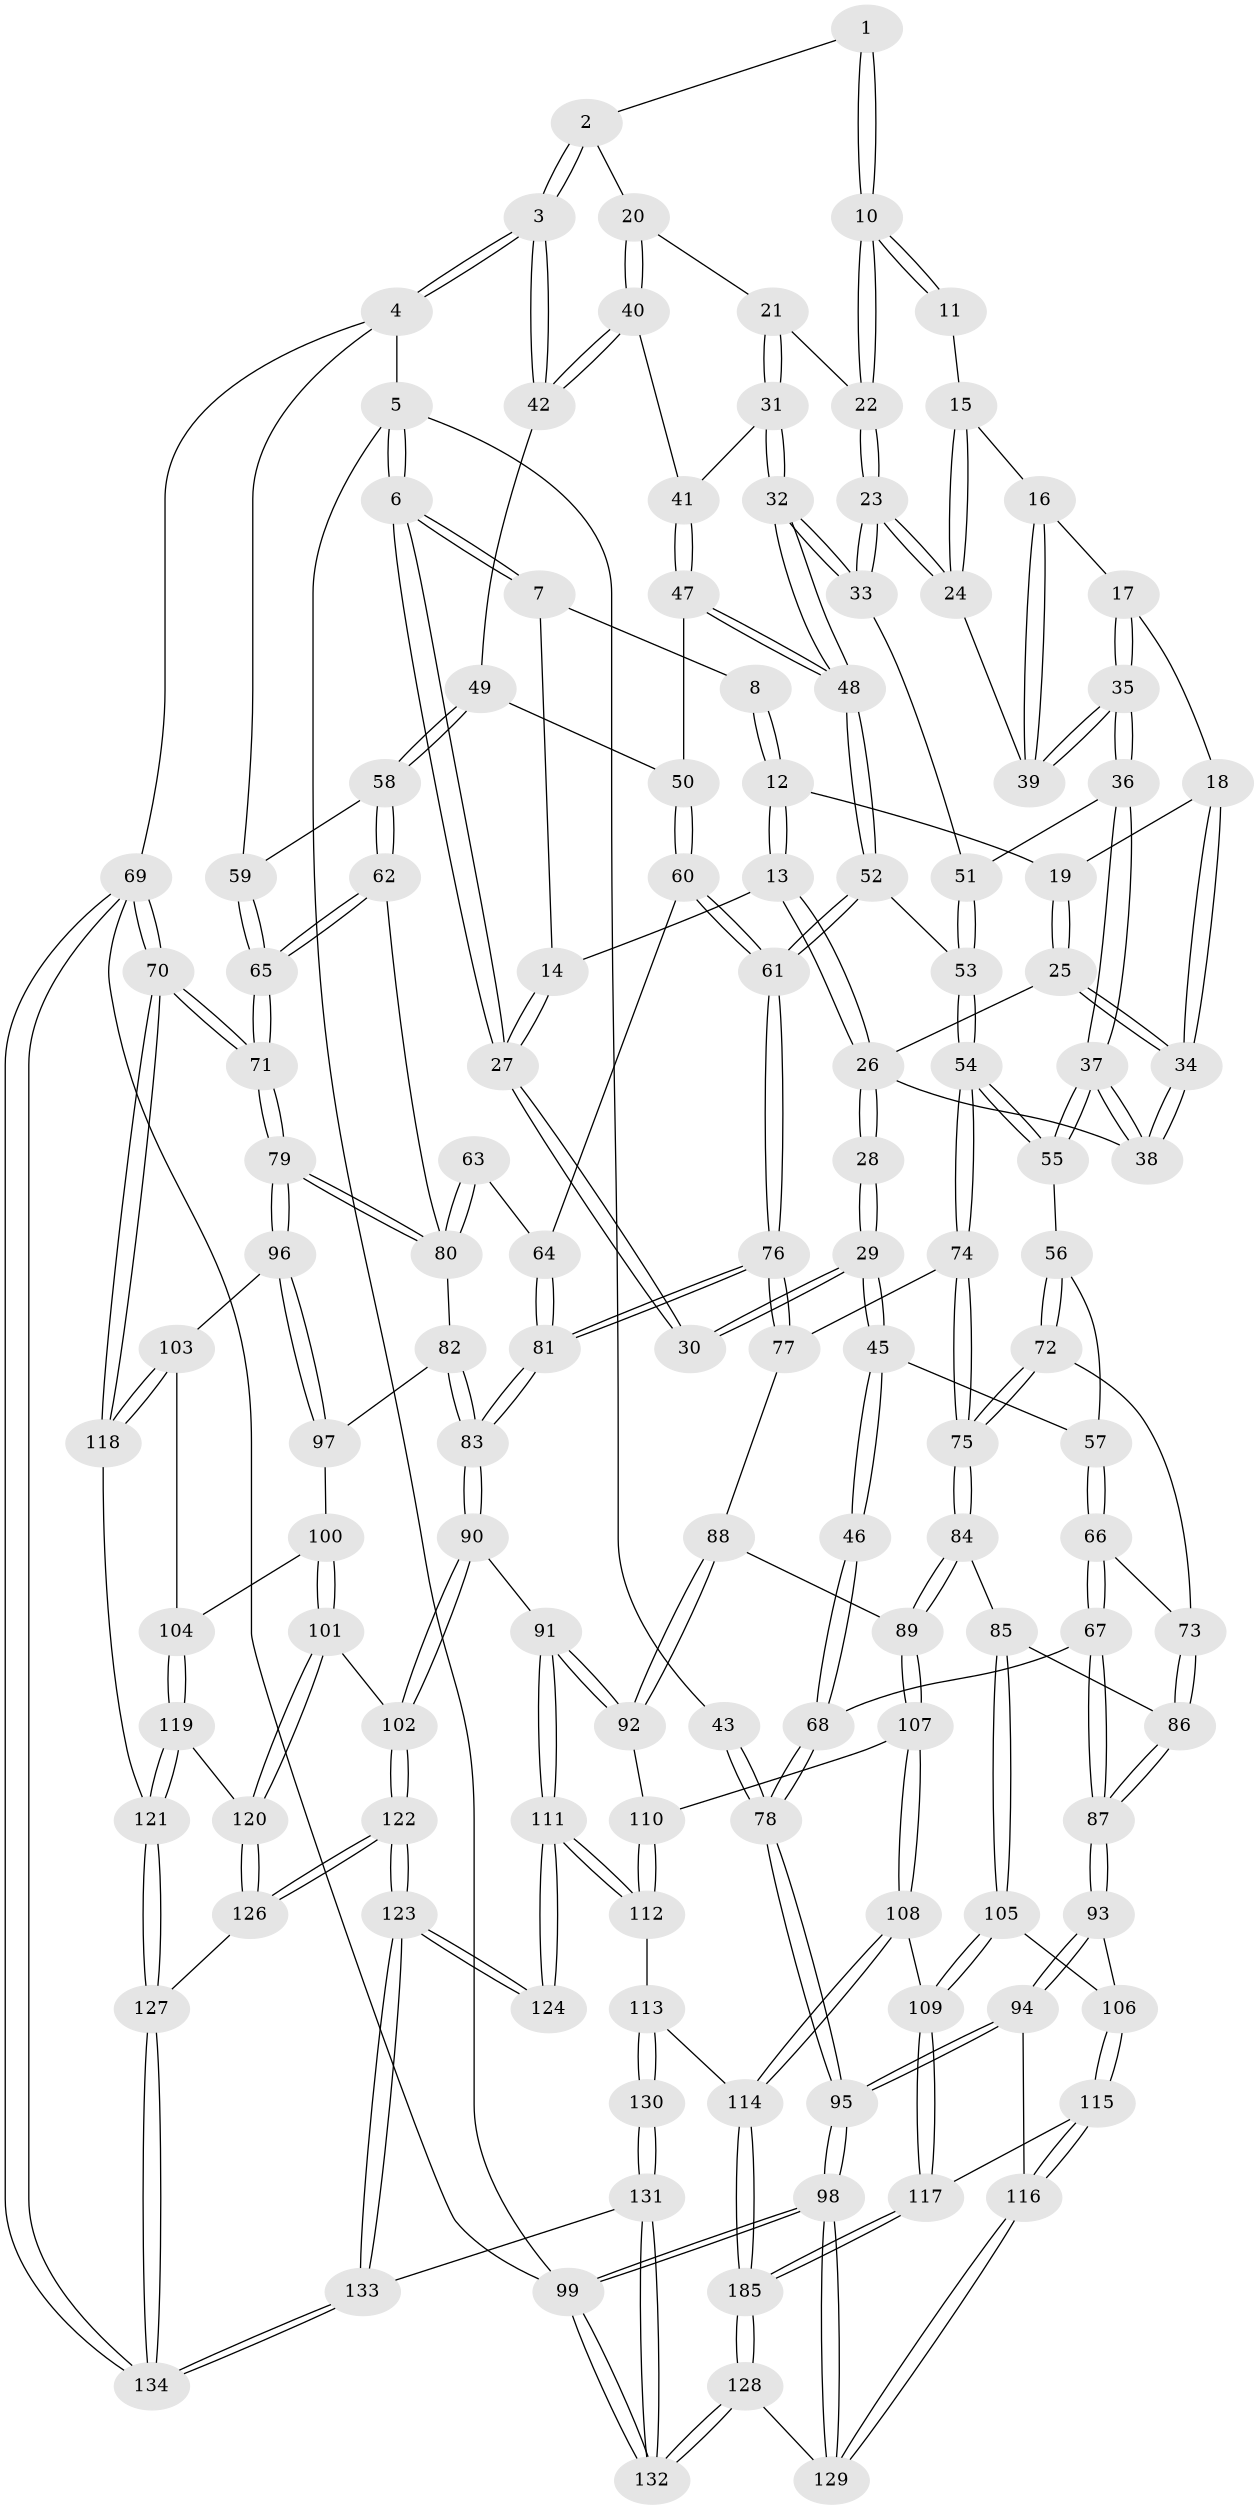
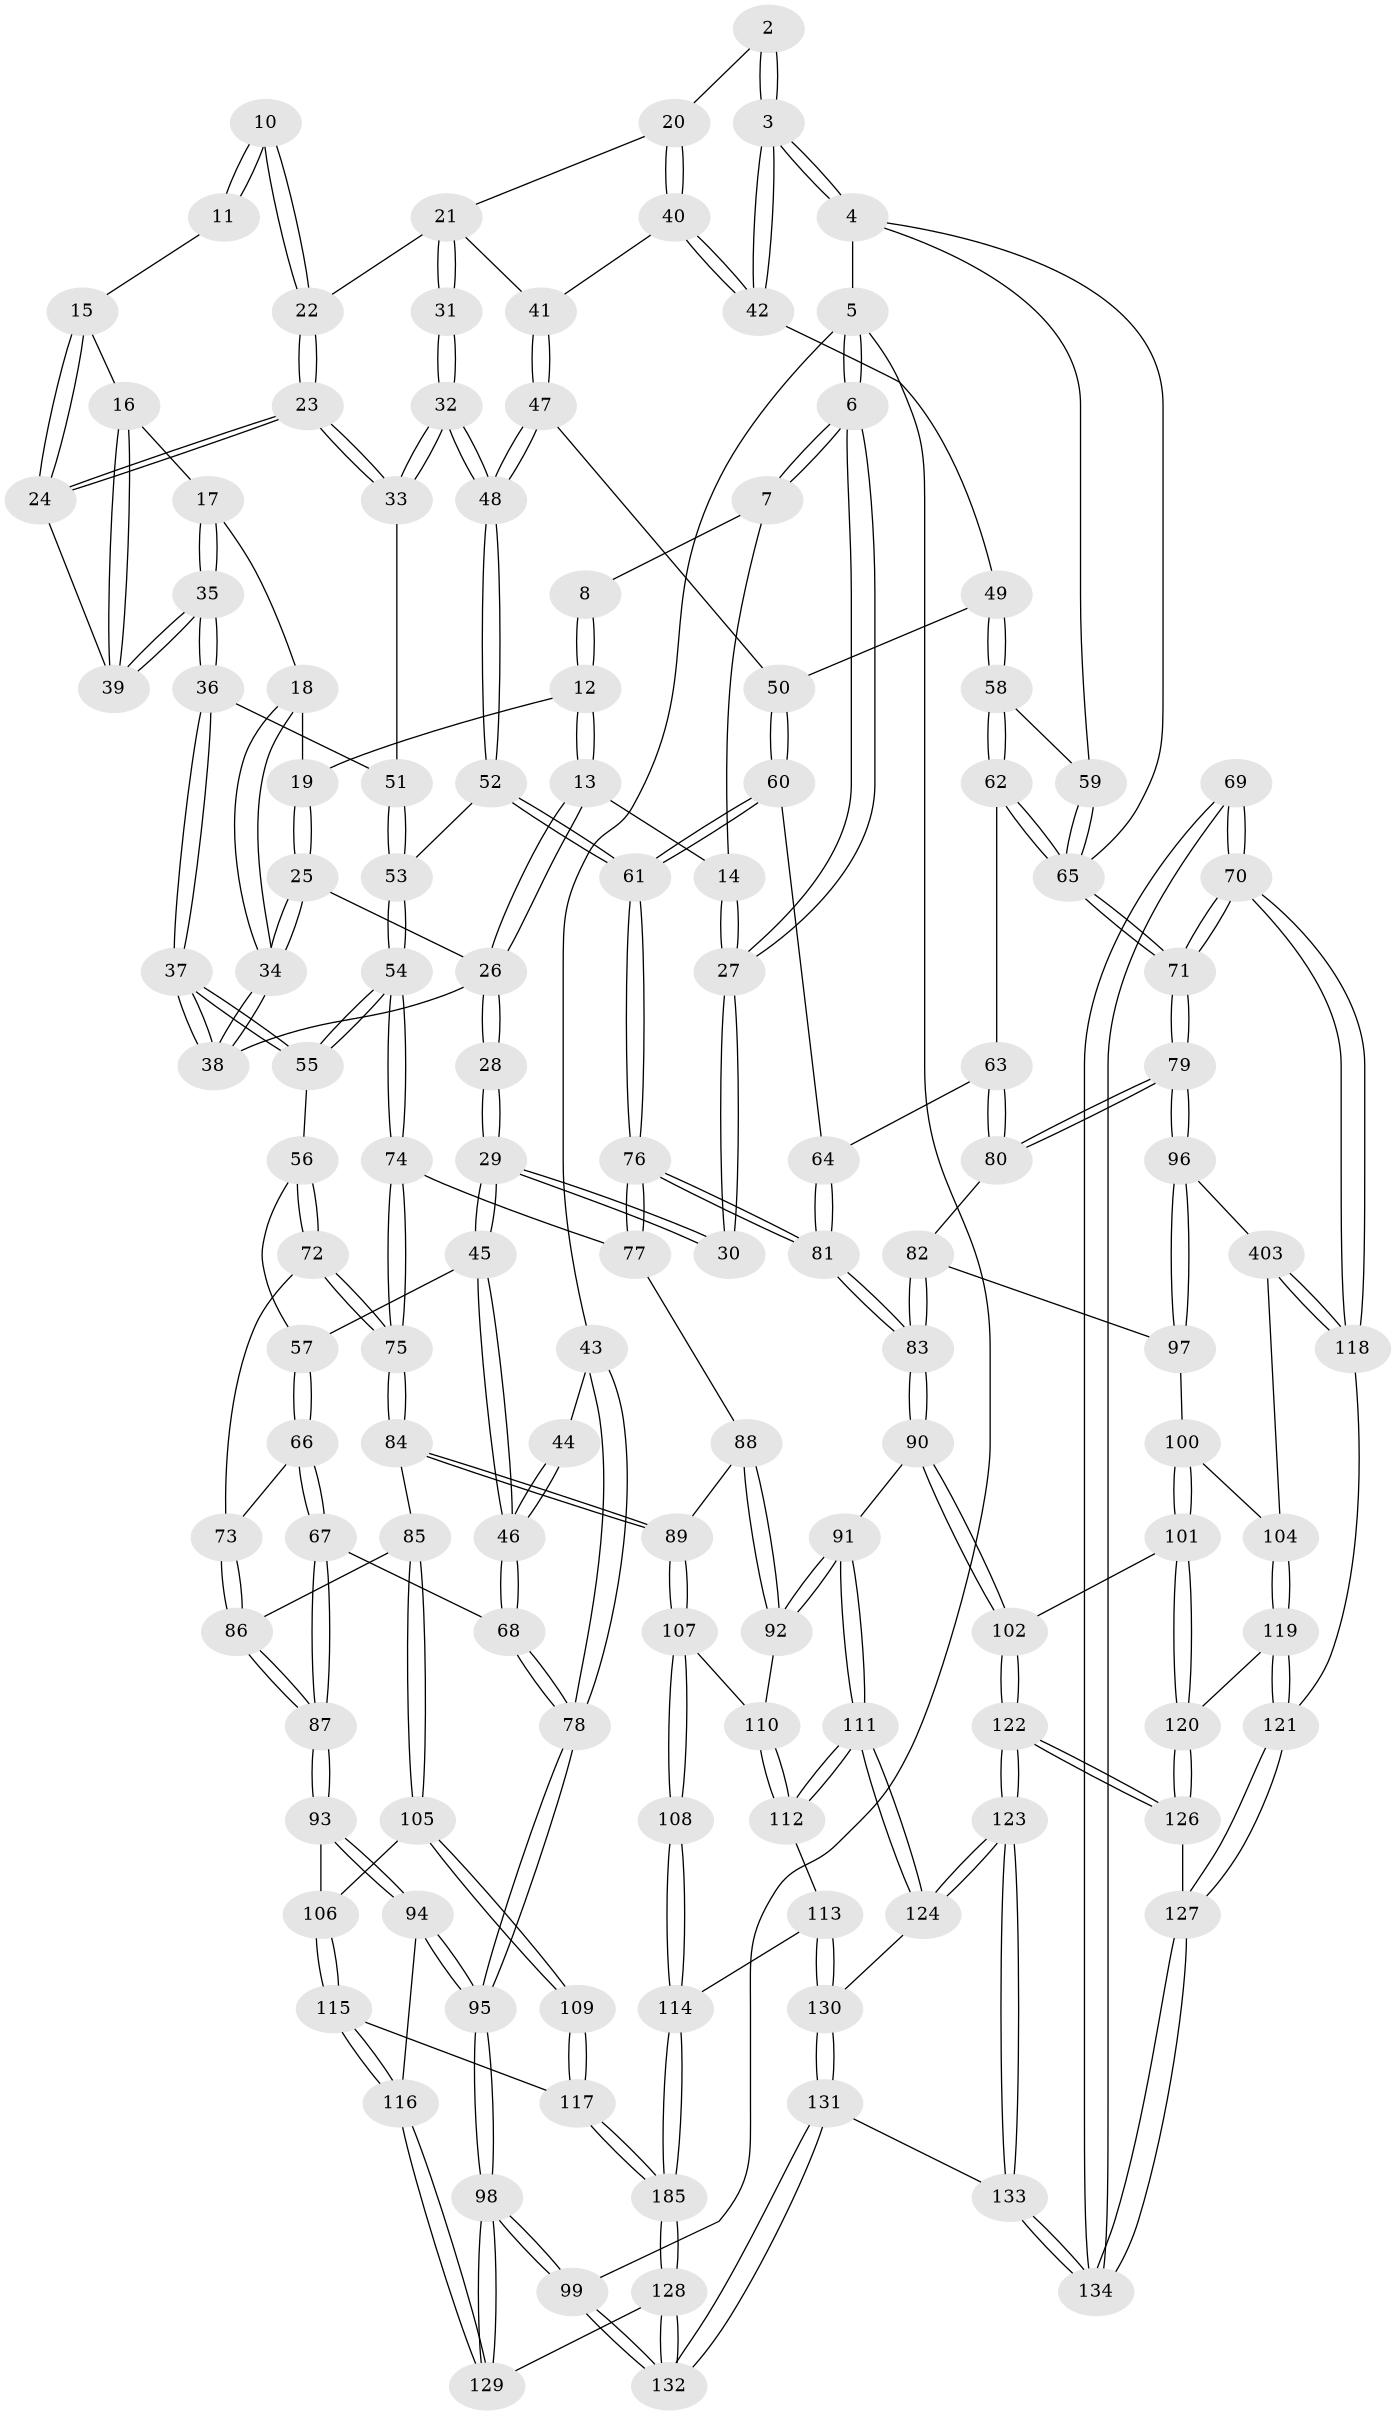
(867, 29) -> none
(728, 453) -> (494, 264)
(165, 536) -> (1163, 465)
(407, 1067) -> (997, 925)
(177, 1349) -> (1267, 1255)
none -> (564, 1443)
(251, 1615) -> none
none -> (874, 1962)
(915, 1962) -> none
